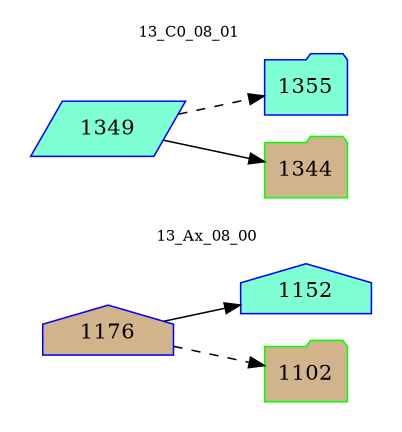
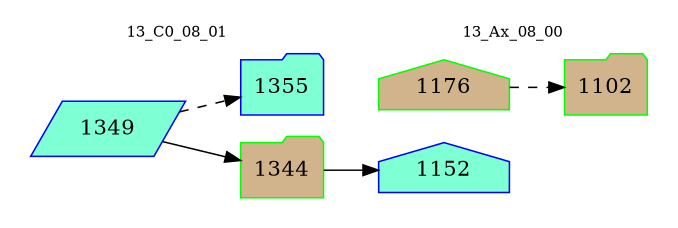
(194, 315) -> (345, 170)
(108, 333) -> (444, 87)
